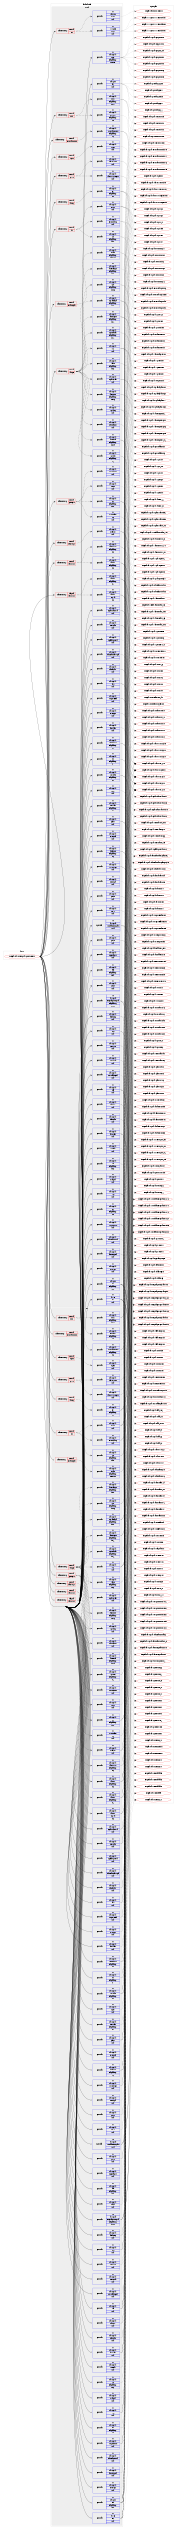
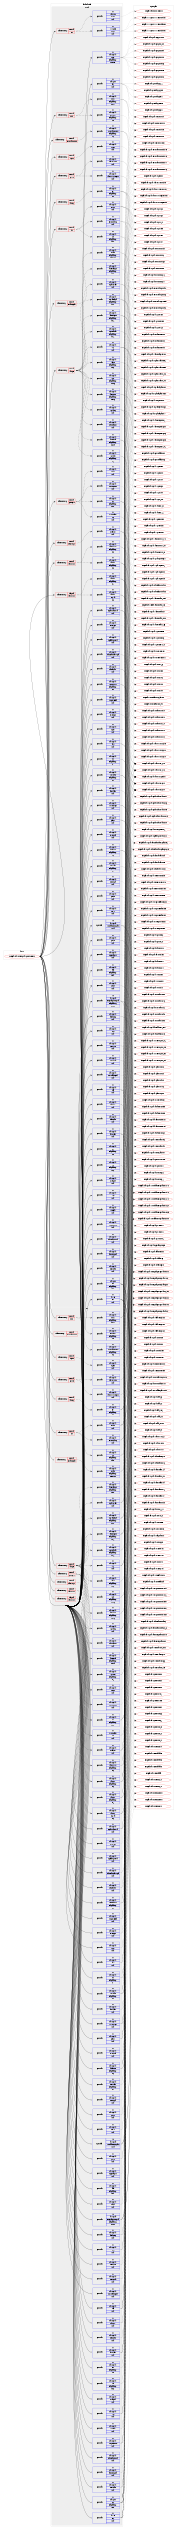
(154, 137) -> (154, 123)
(154, 533) -> (154, 381)
none -> (154, 803)
